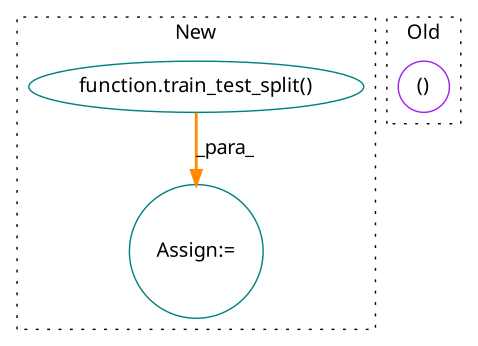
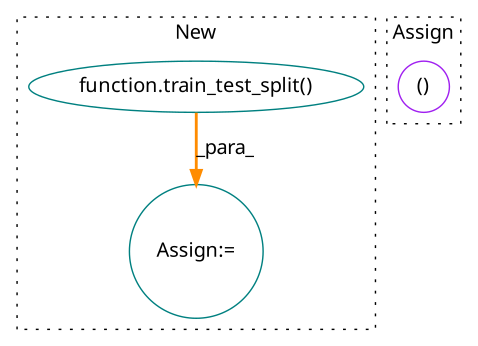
(424, 33) -> (424, 33)
